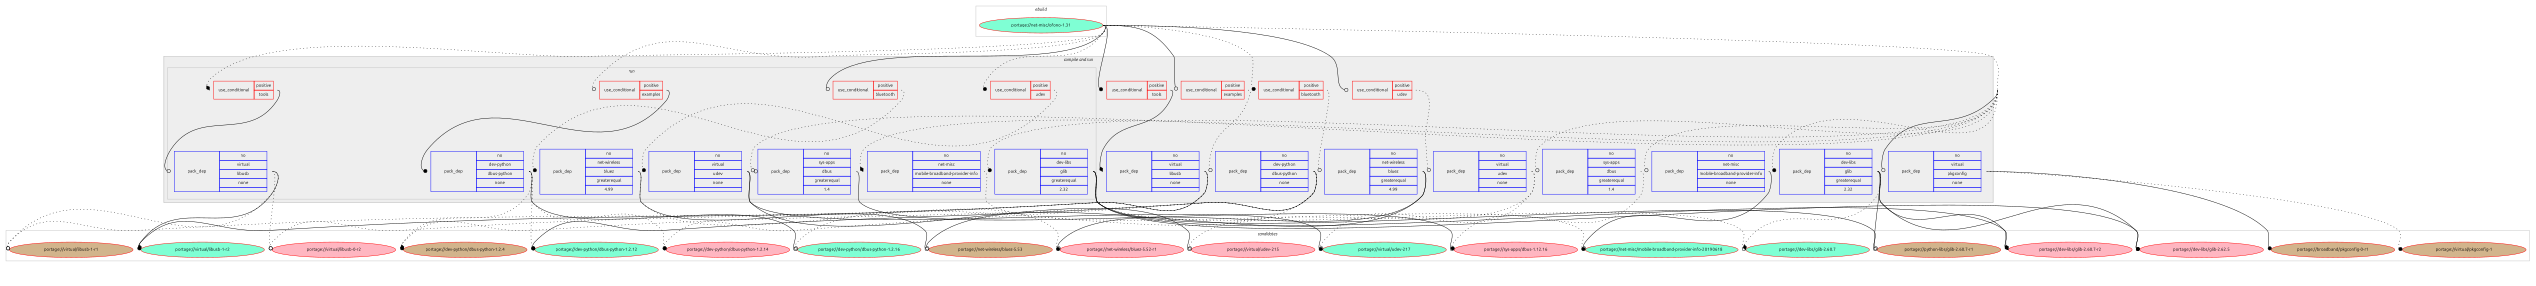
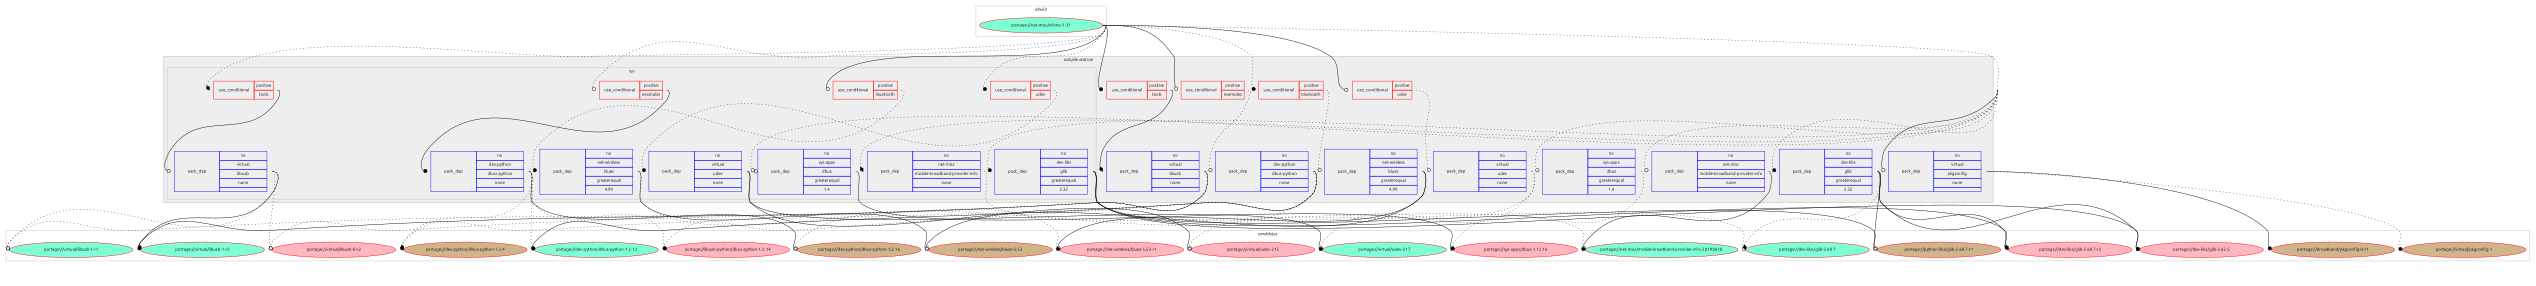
(71, 250) -> (71, 250)
(728, 250) -> (728, 250)
(859, 250) -> (859, 250)
